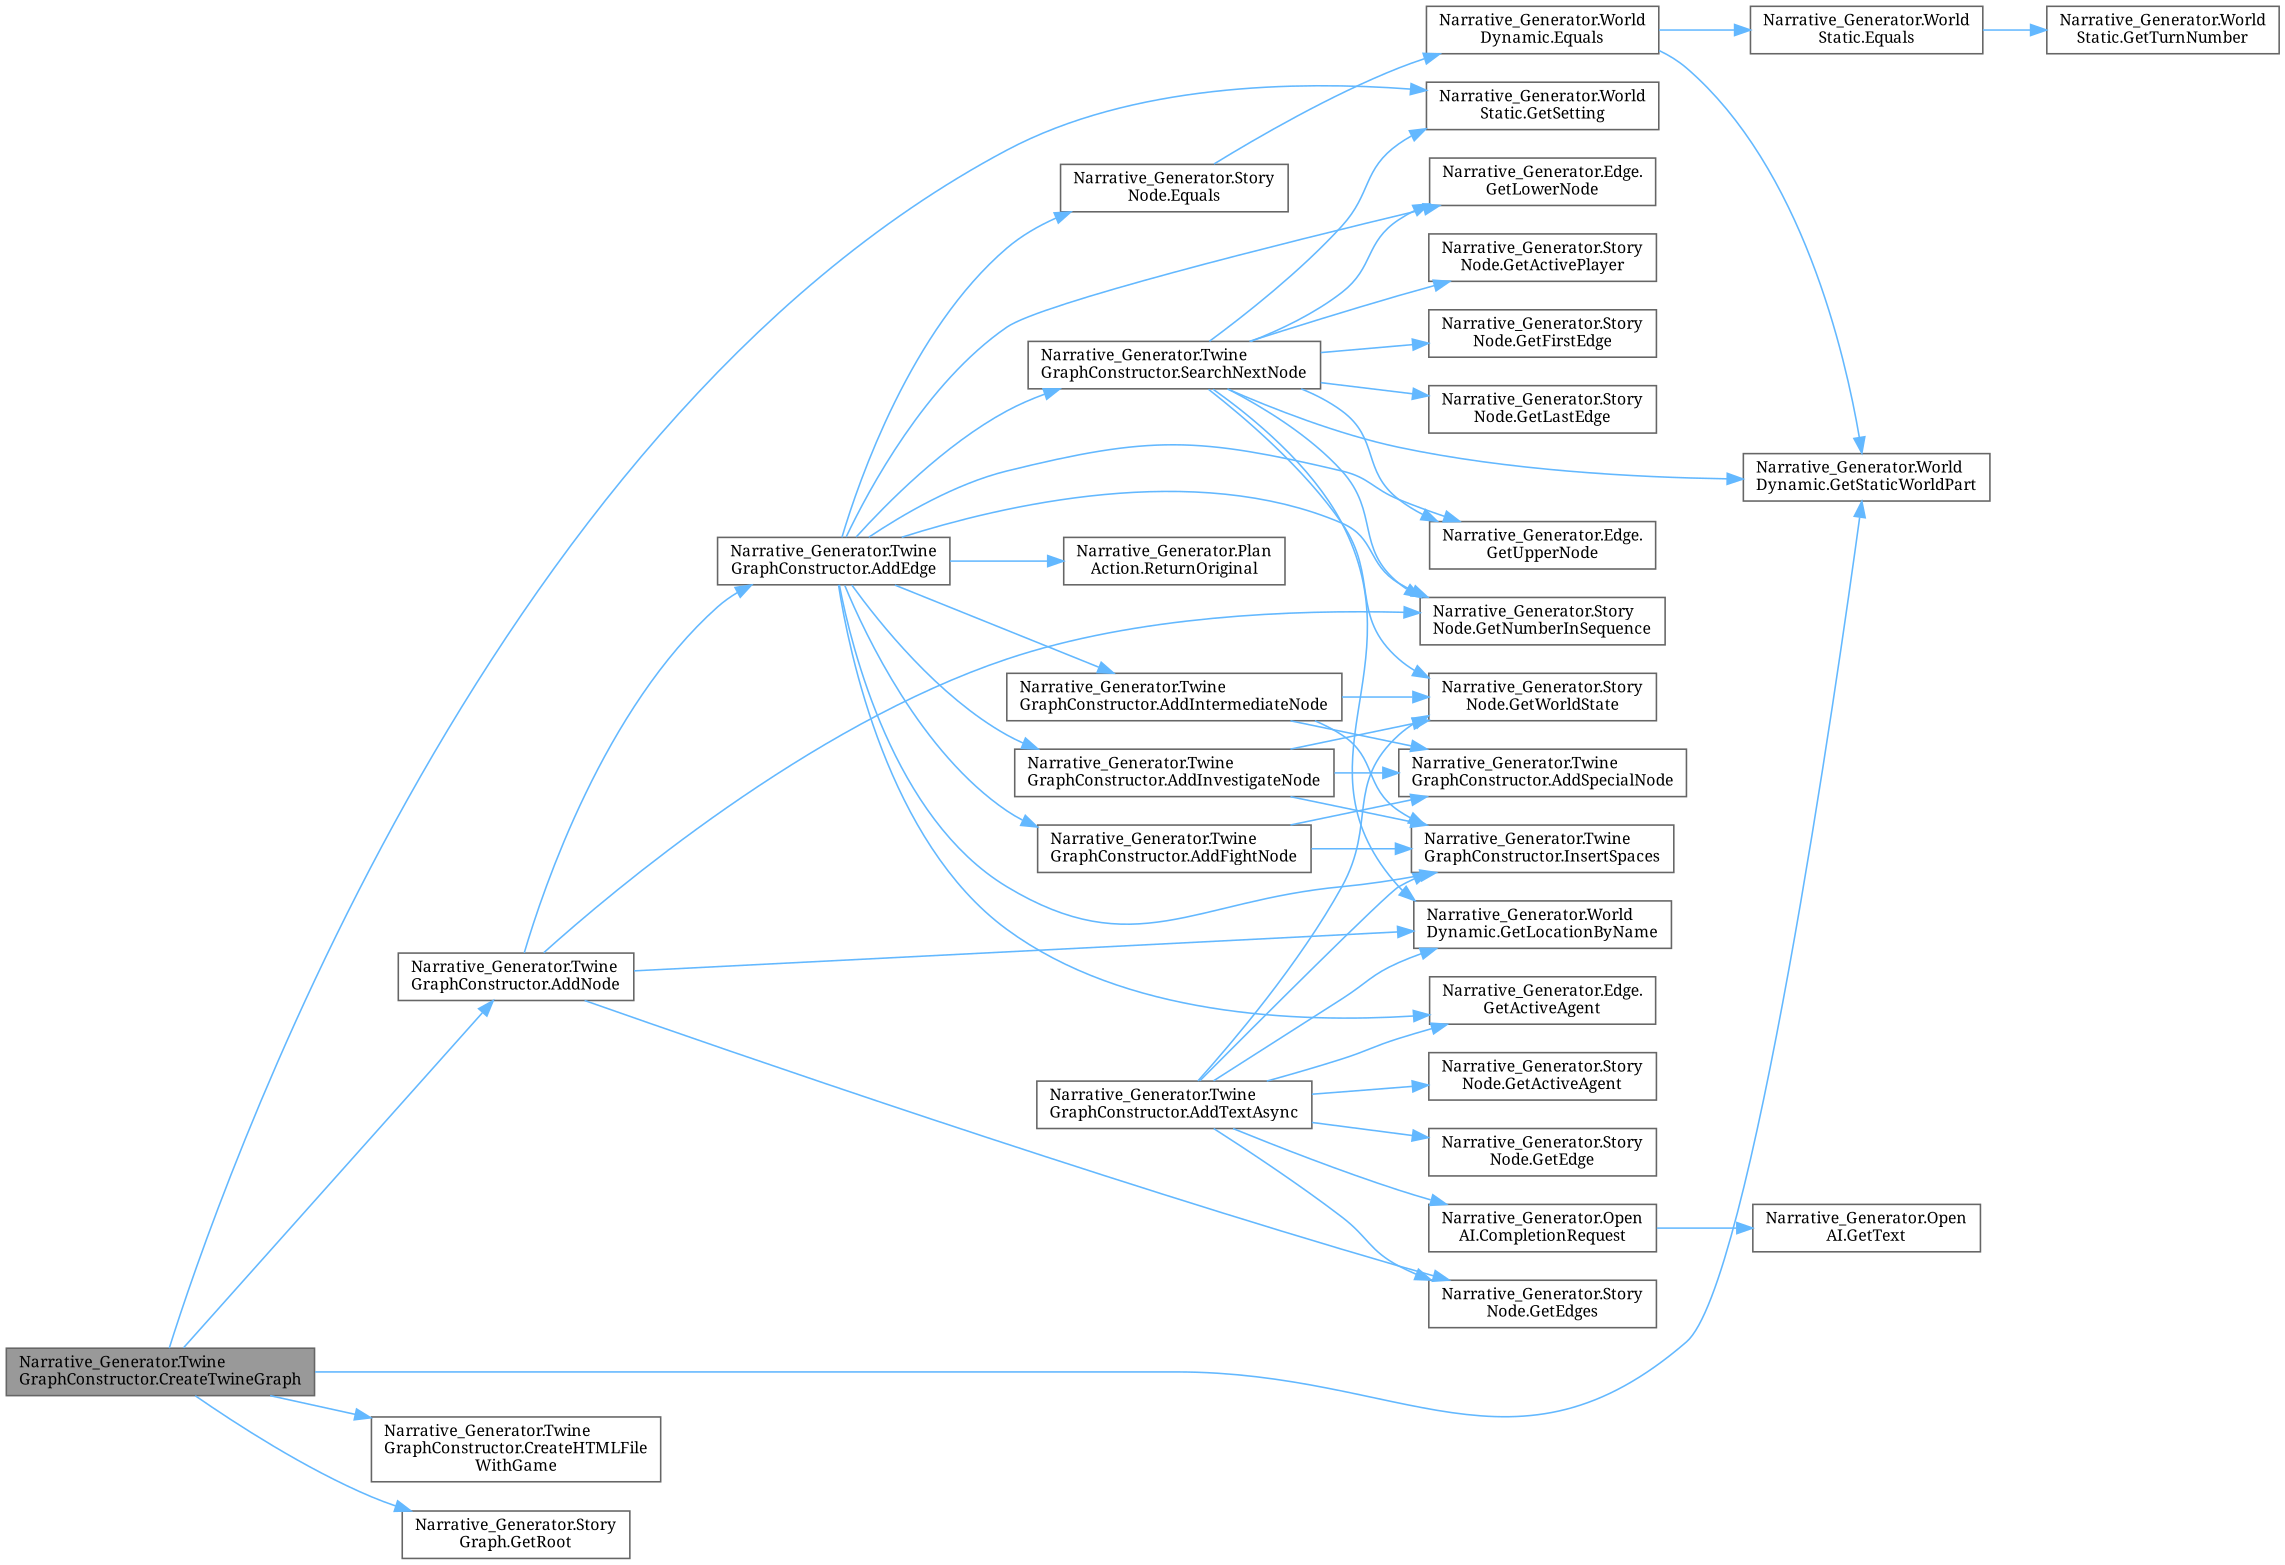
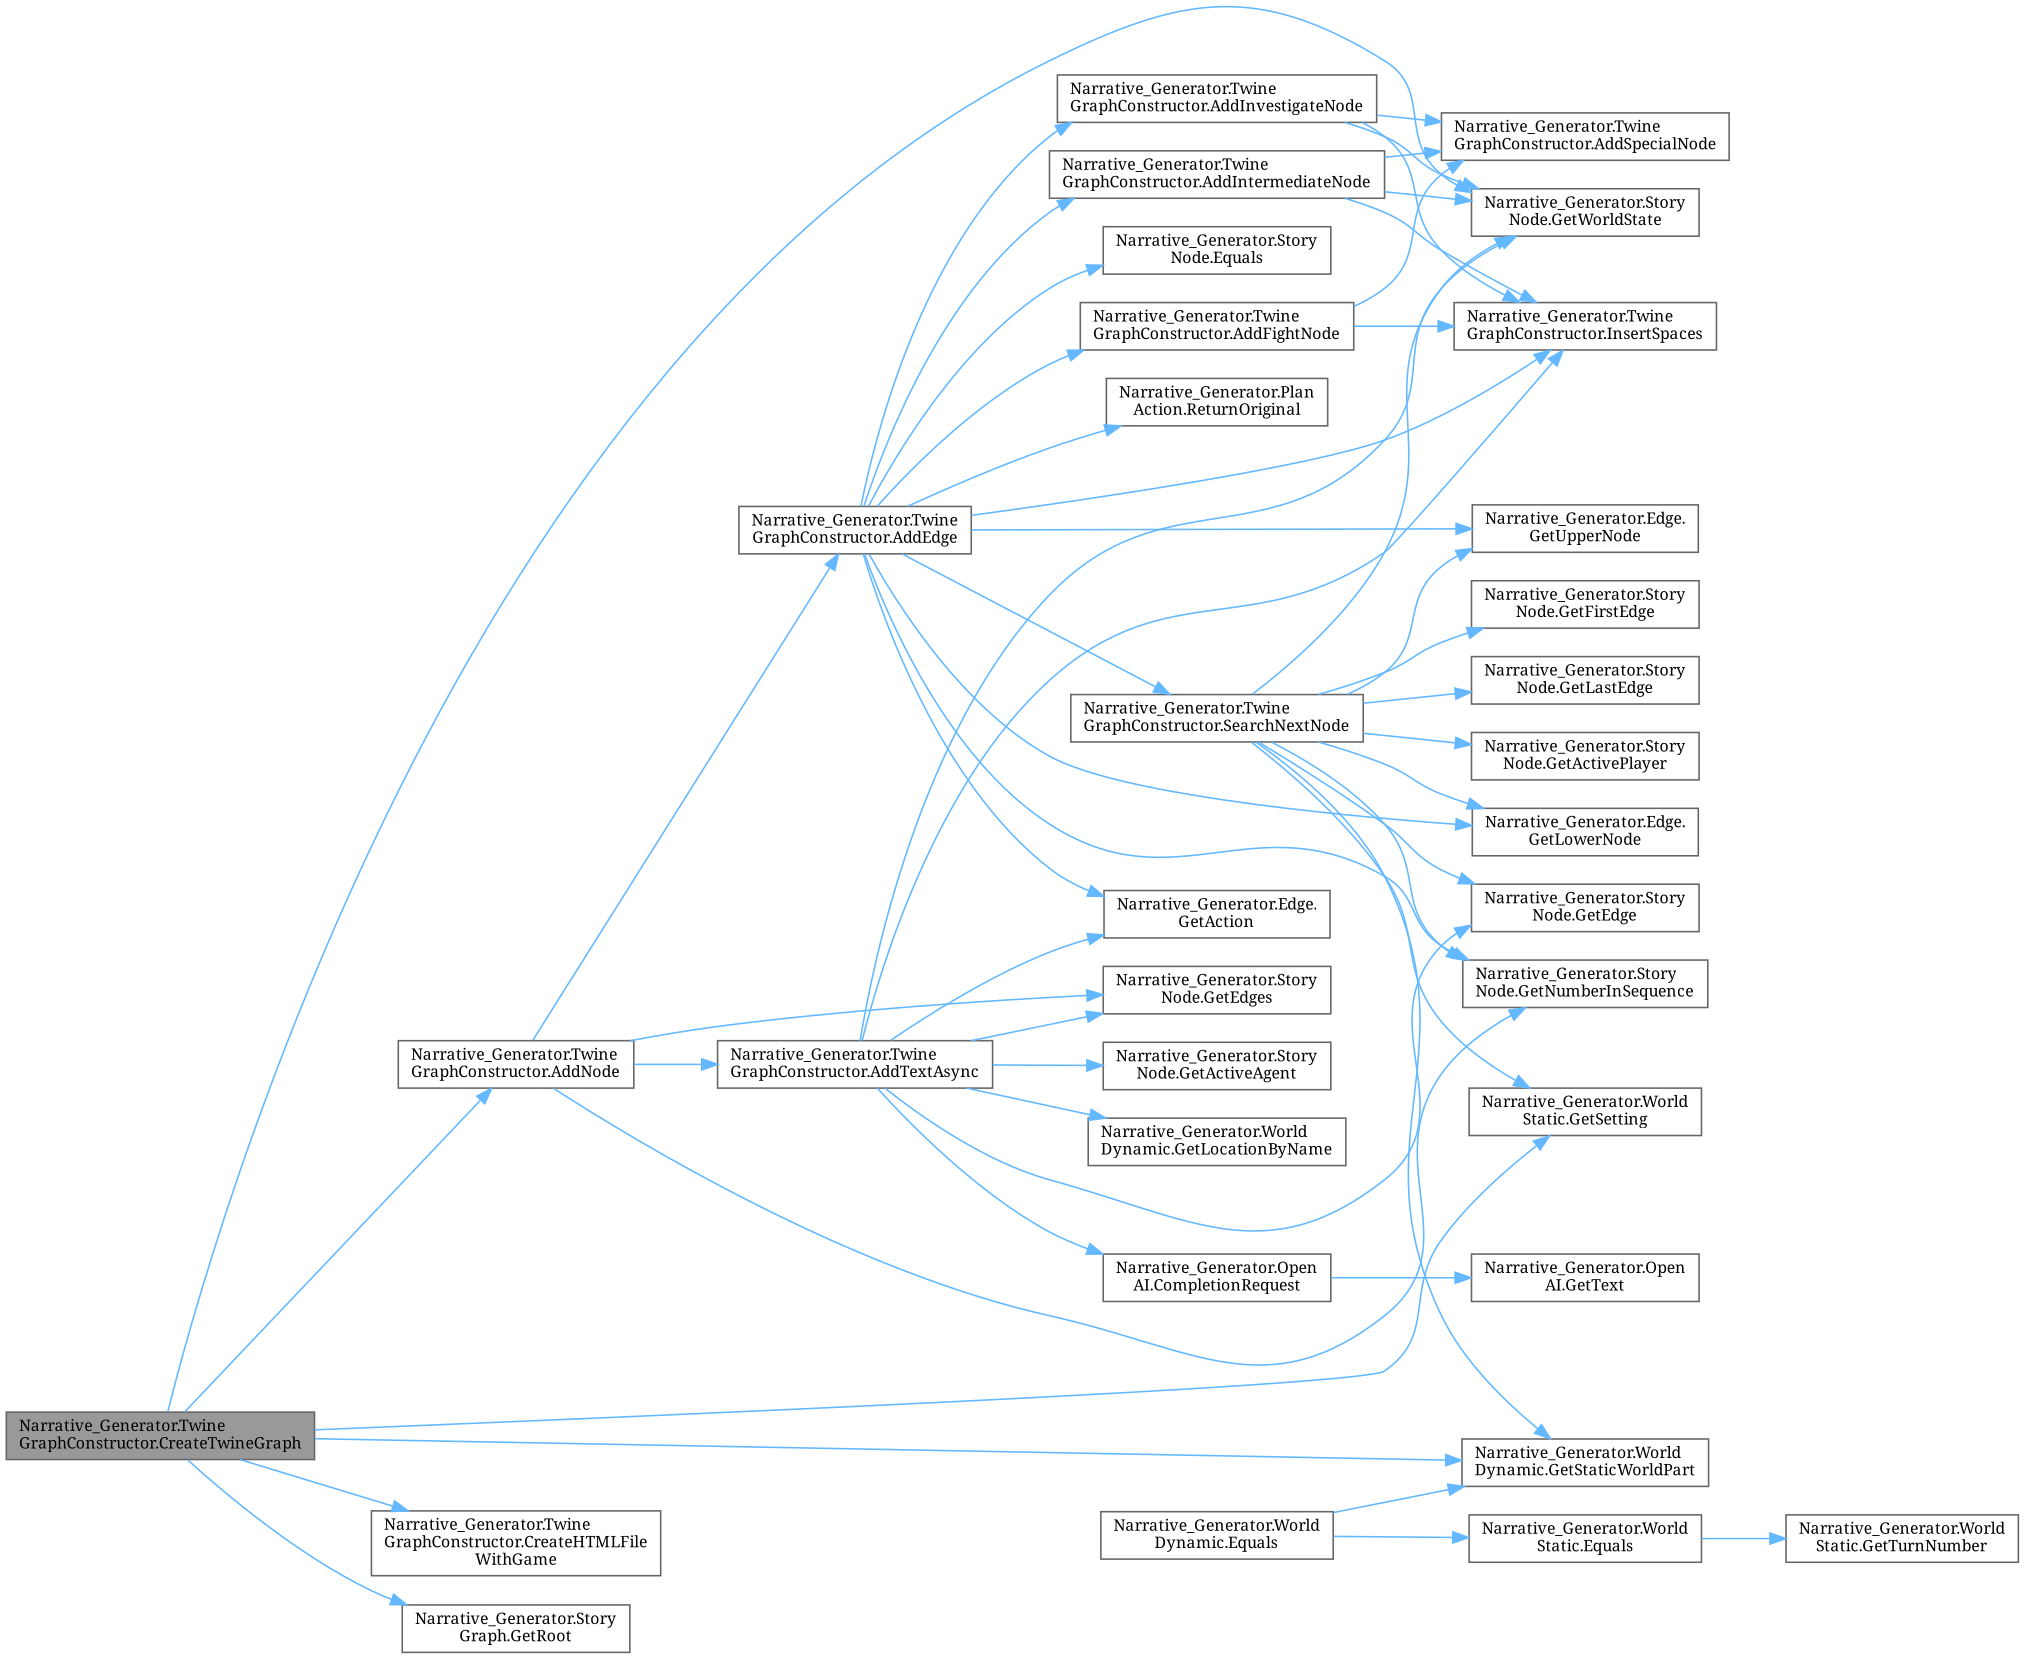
(1316, 106) -> none
none -> (620, 437)
(1366, 647) -> (1409, 846)
(1016, 951) -> (668, 1064)
(1543, 1000) -> (1217, 914)
